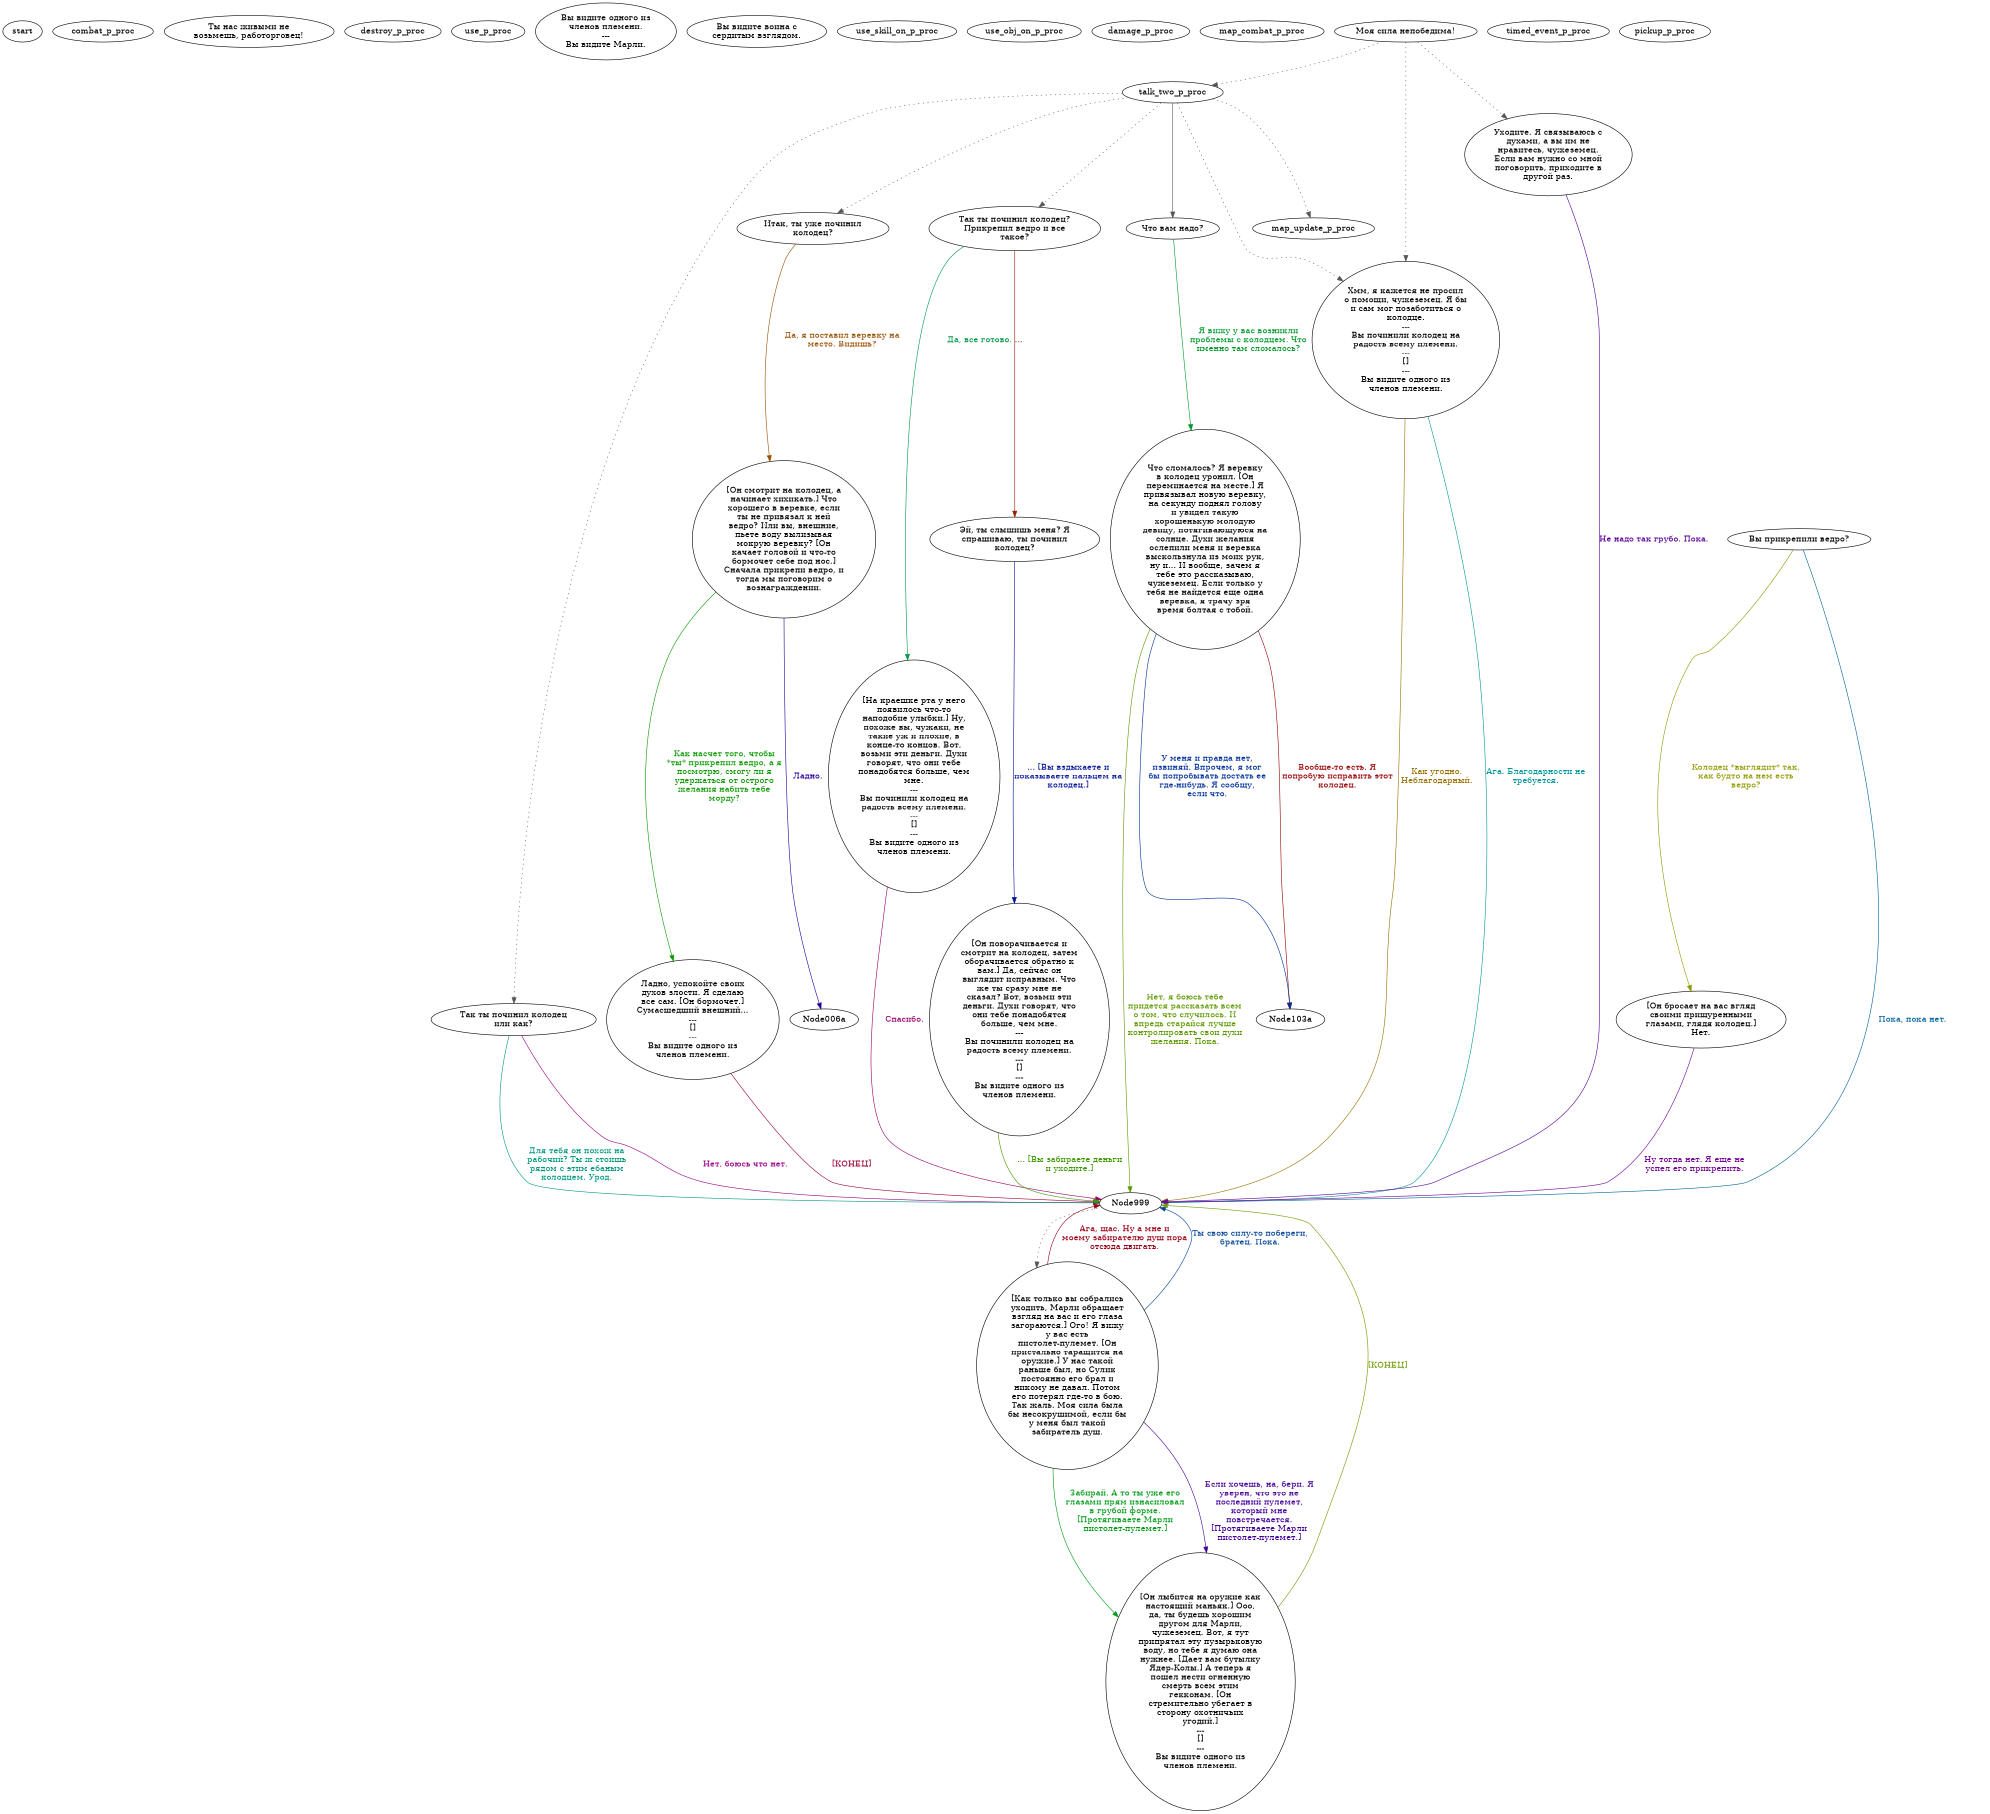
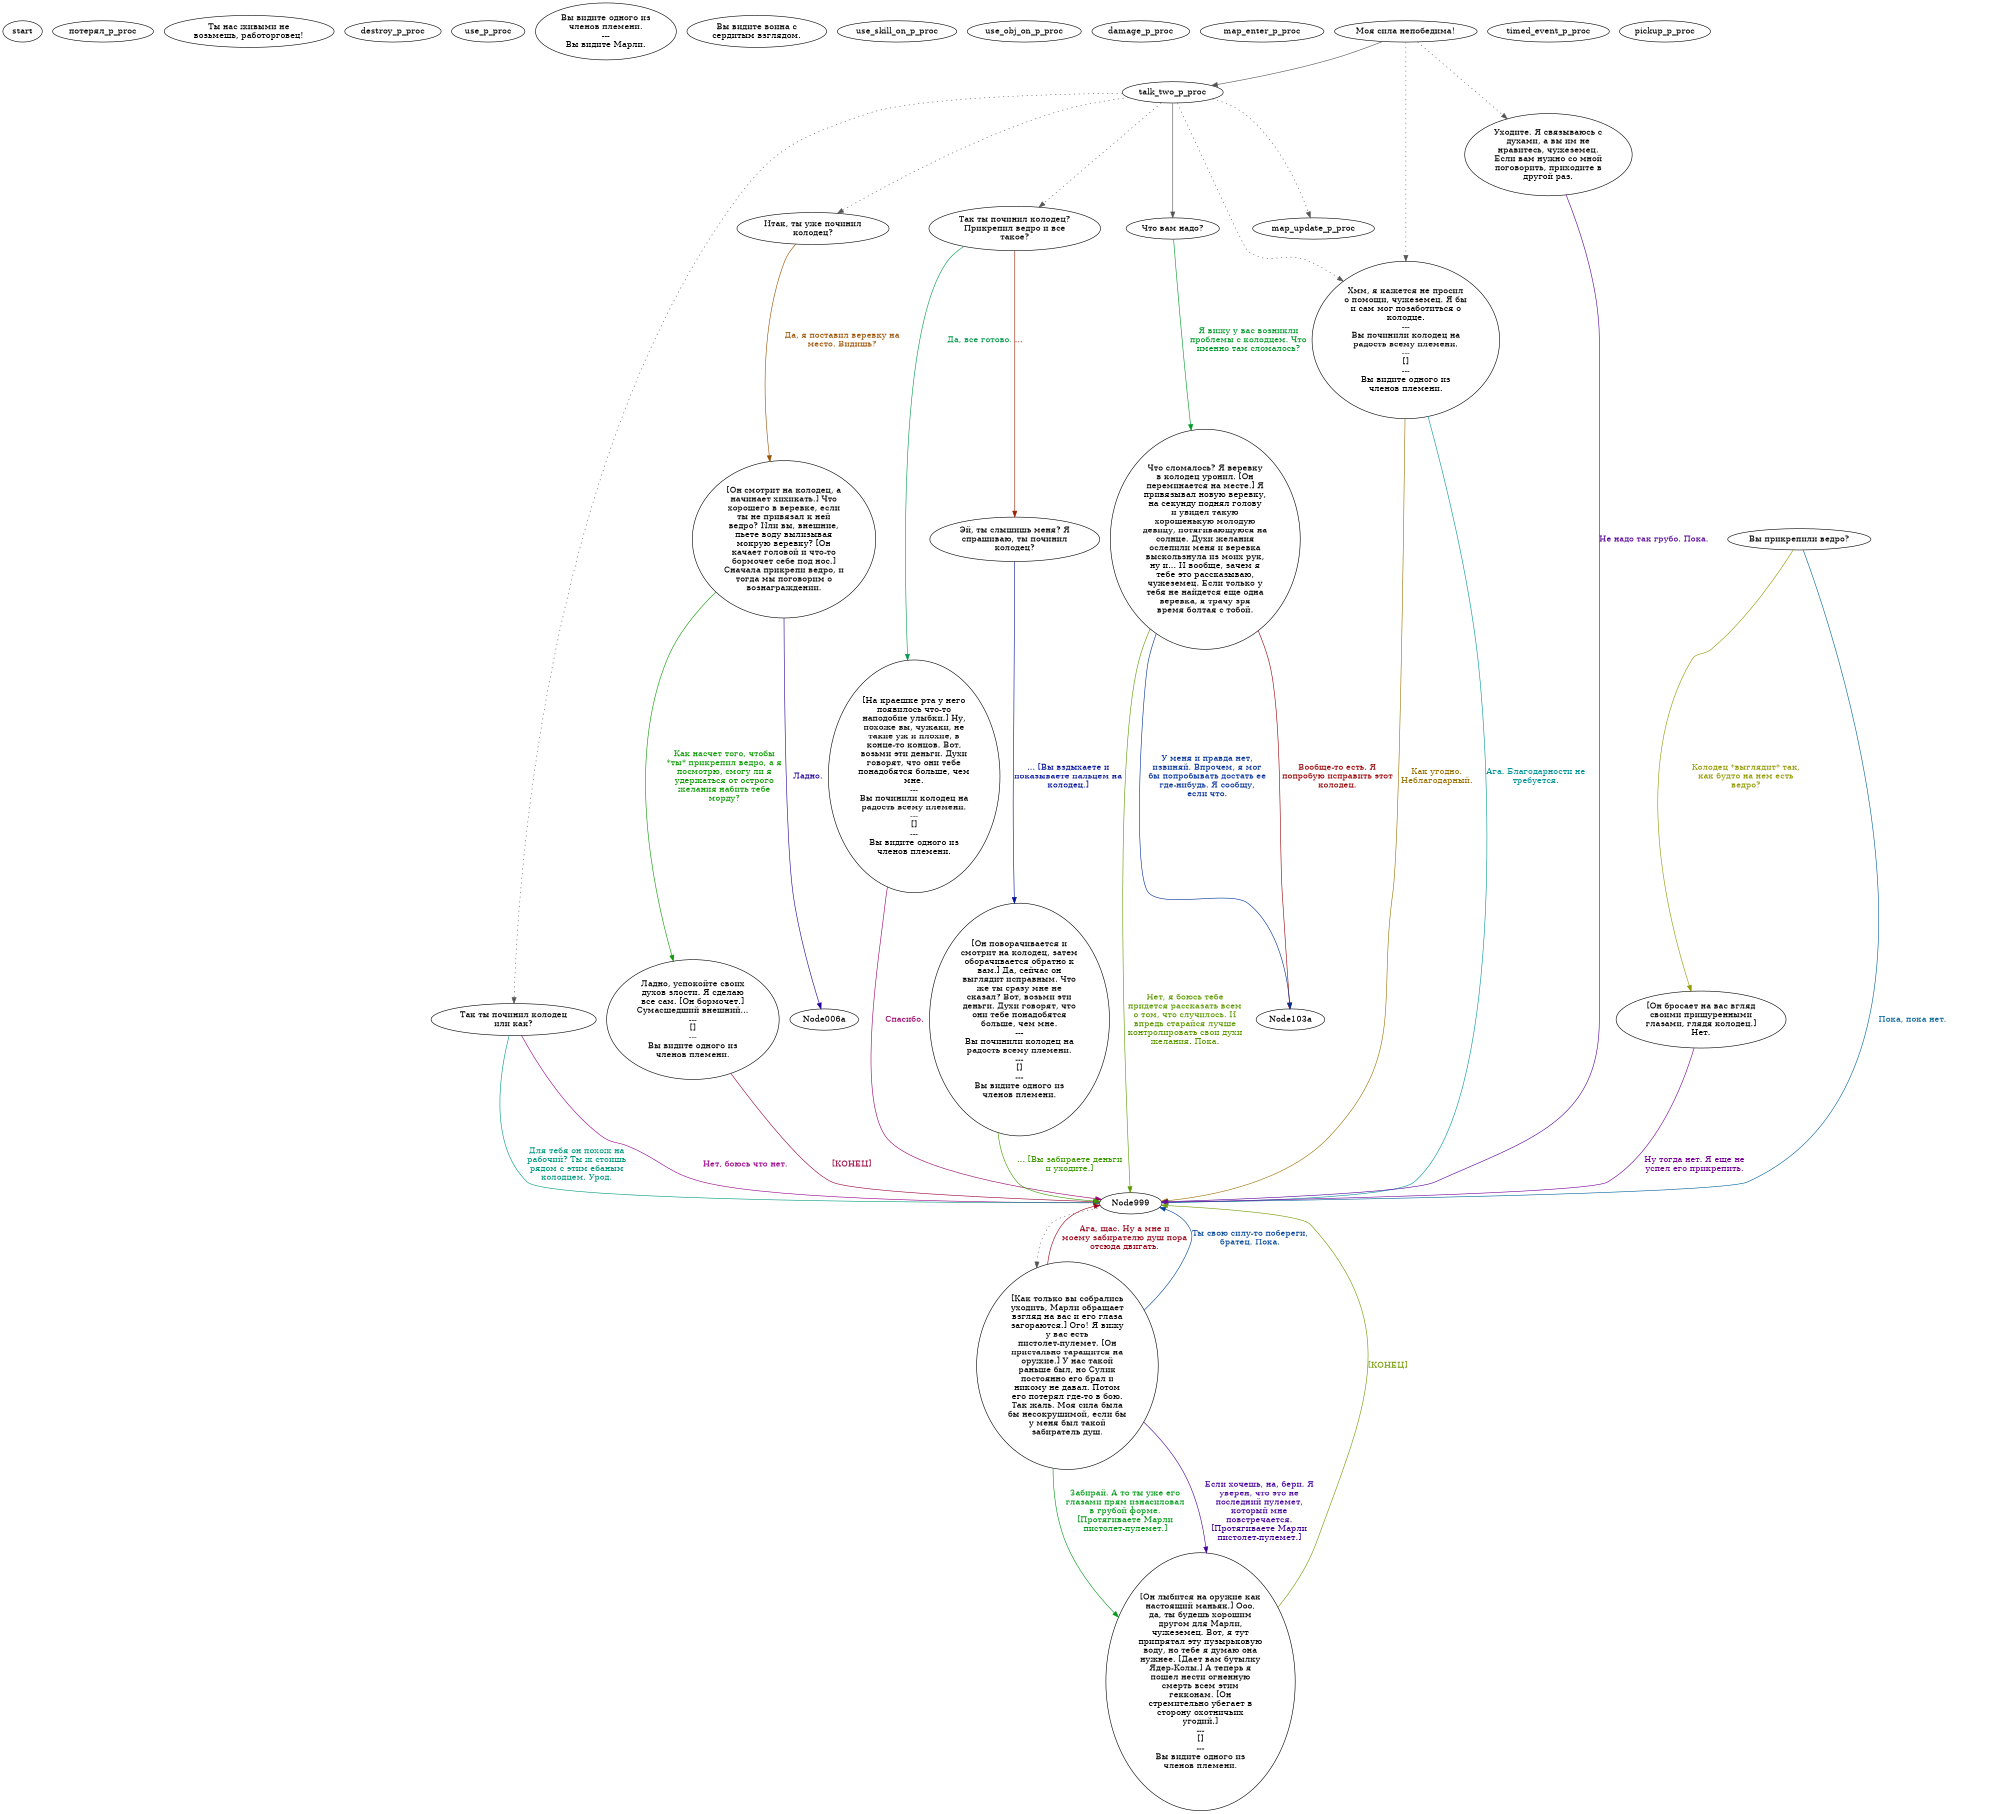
(103, 31) -> (103, 31)
(1262, 31) -> (1262, 31)
(1301, 67) -> (1301, 67)
